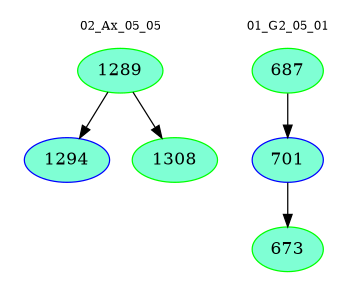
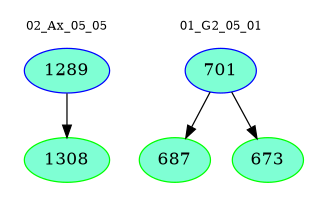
(120, 71) -> (67, 71)
(288, 109) -> (201, 110)
(67, 160) -> none
